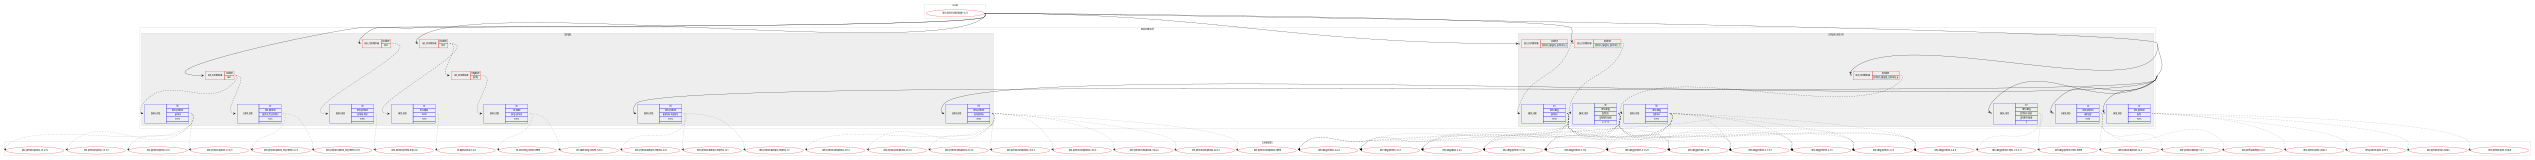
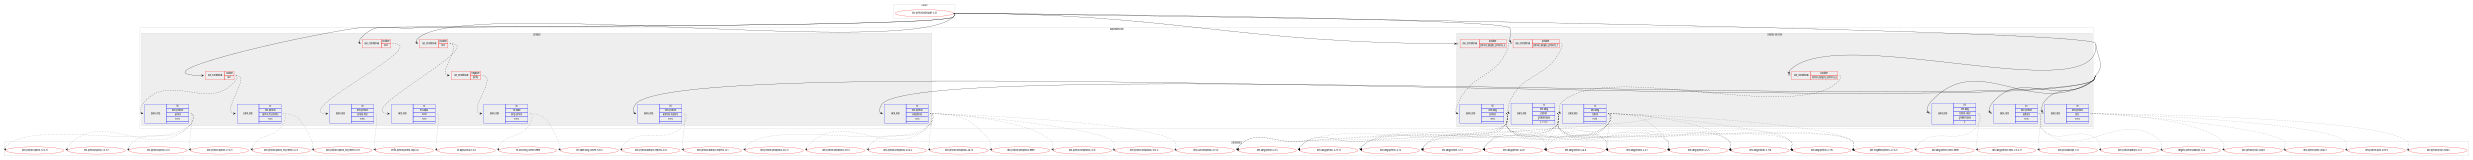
(35, 150) -> (35, 150)
(405, 150) -> (405, 150)
(774, 150) -> none
(959, 150) -> (1206, 150)
(1452, 150) -> (1699, 150)
(1637, 150) -> (1884, 150)
(2130, 150) -> (2192, 150)
(2192, 150) -> (2068, 150)
(2253, 150) -> (2130, 150)
